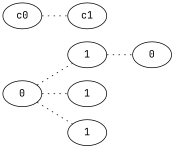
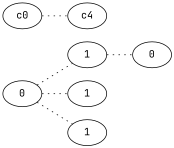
(87, 16) -> (87, 16)
